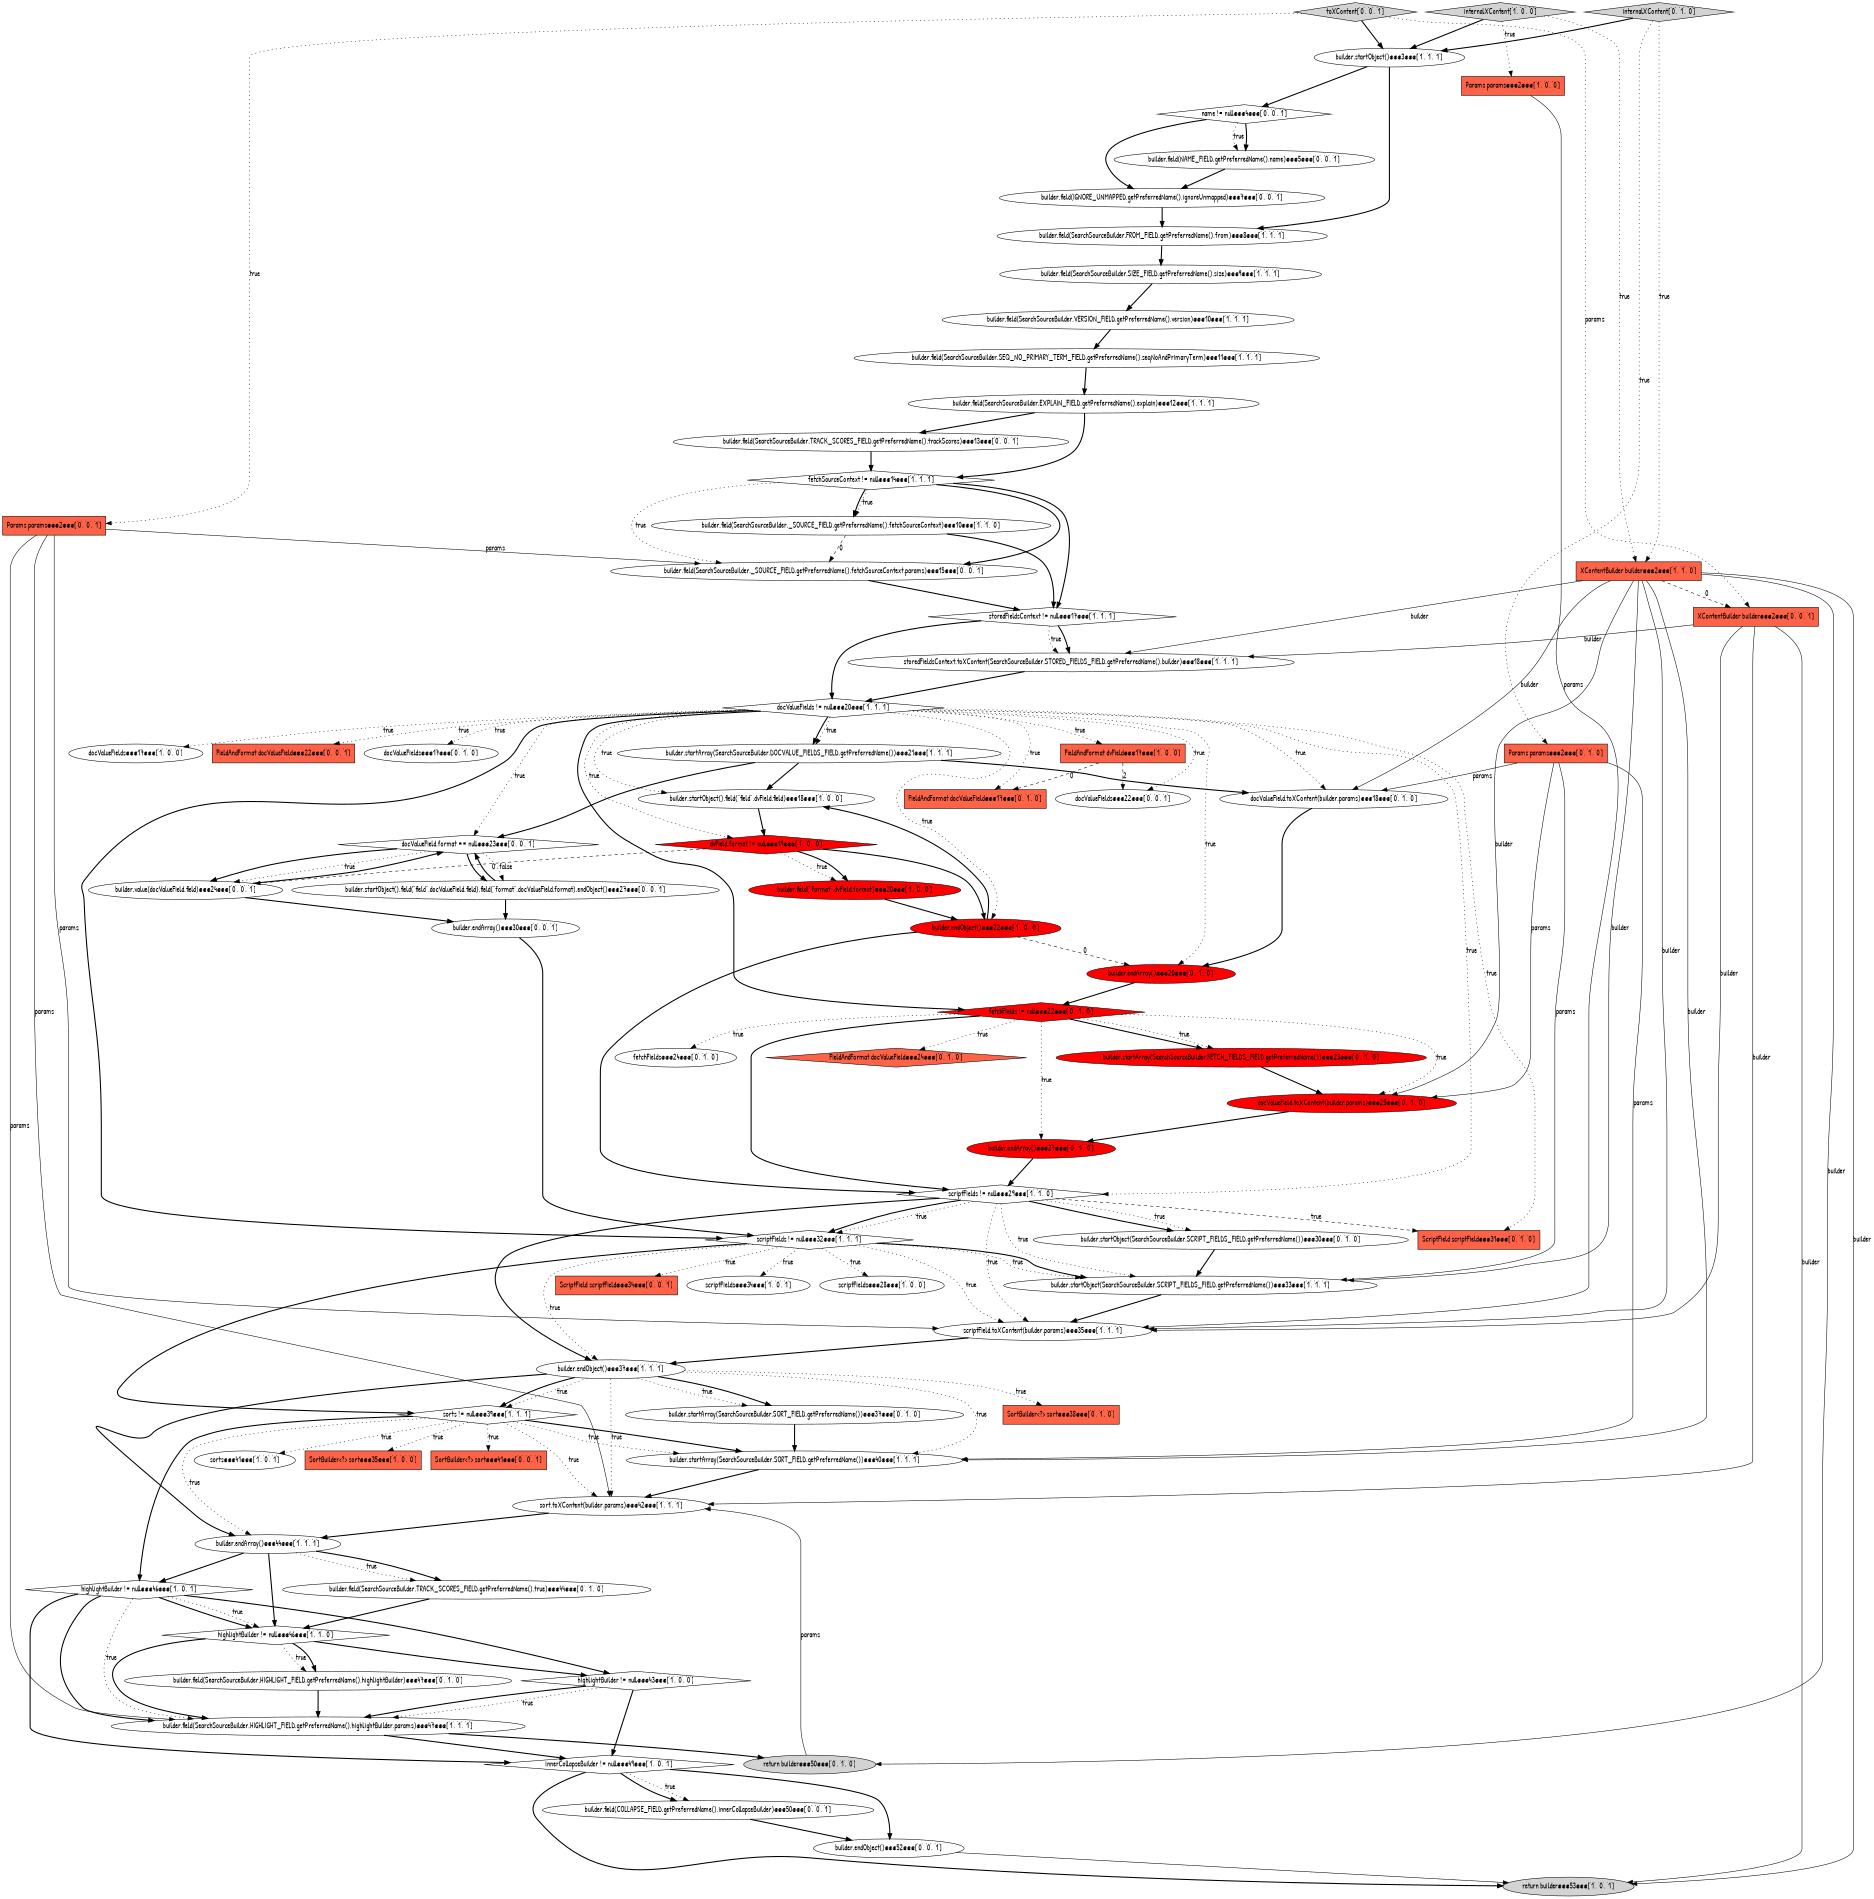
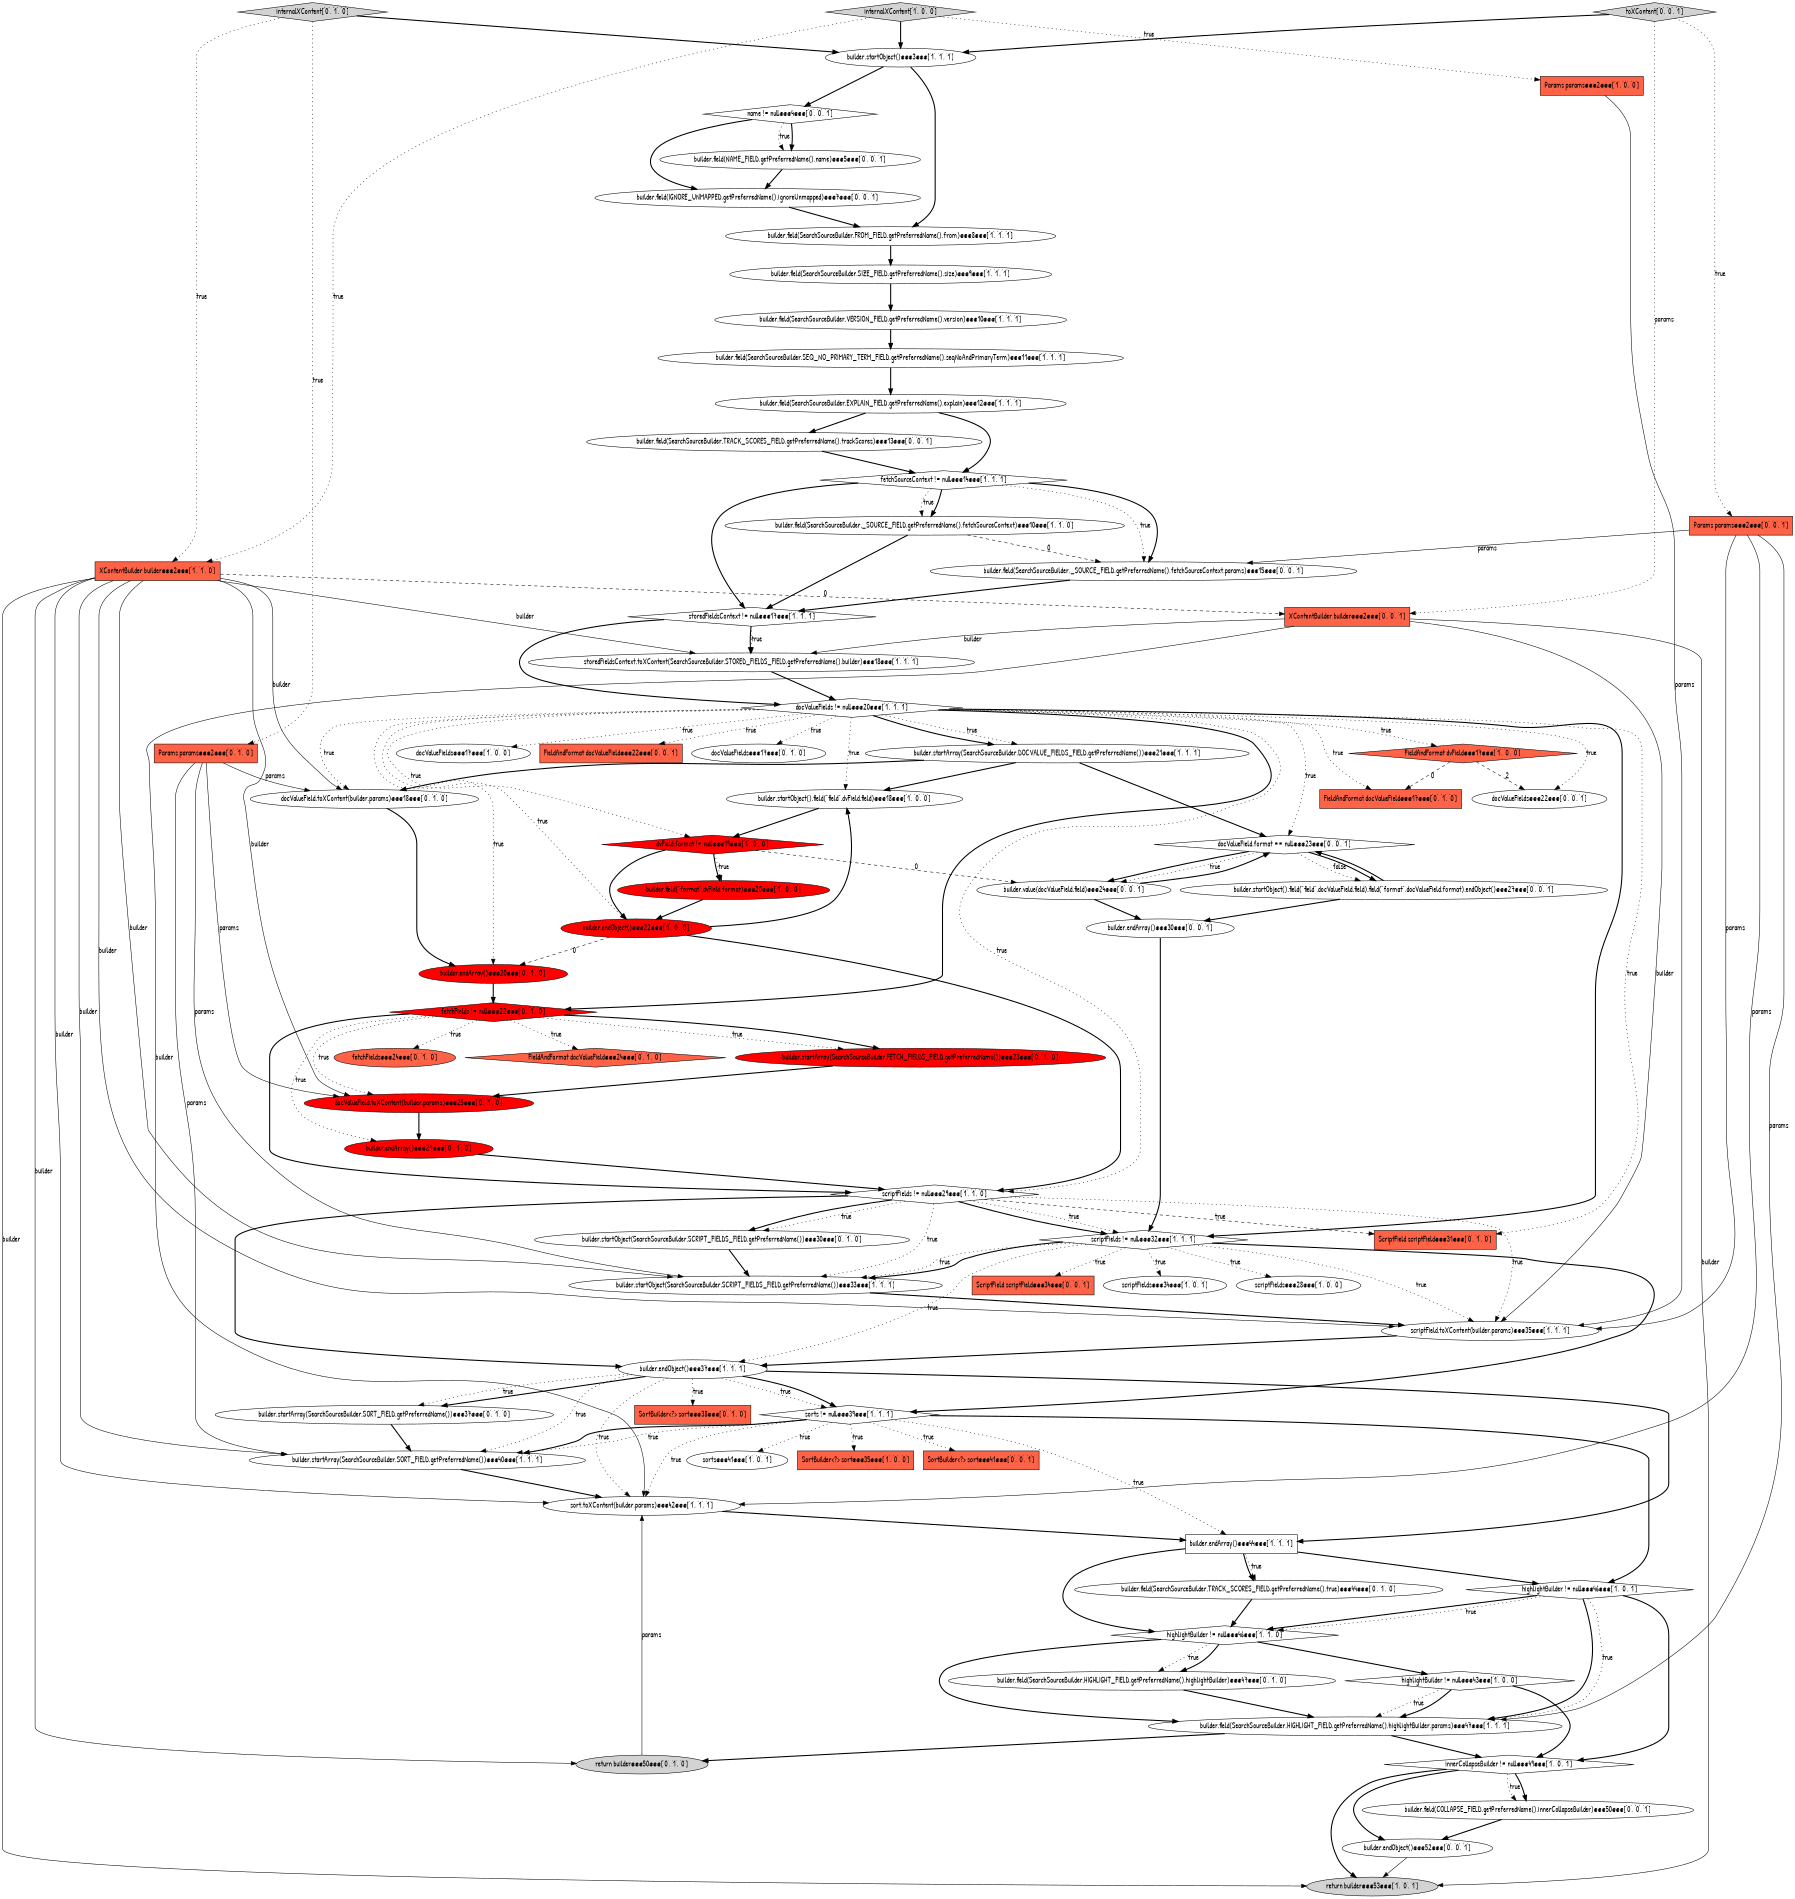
(1123, 753) -> (1463, 753)
(676, 1058) -> (395, 1058)
none -> (61, 1252)
(268, 1544) -> (1241, 1544)
(396, 1626) -> none
